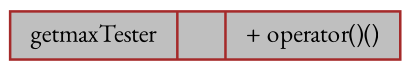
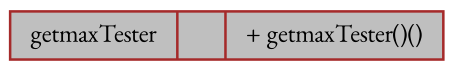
(313, 34) -> (334, 34)
